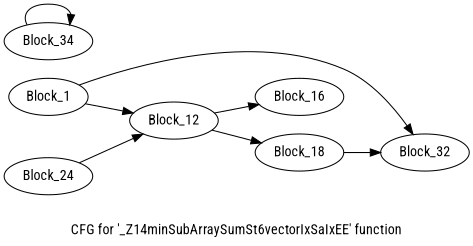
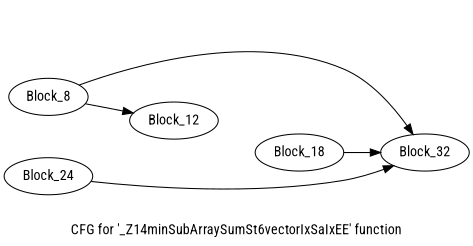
(48, 41) -> none
(48, 97) -> (48, 97)
(299, 97) -> none
(232, 135) -> none
(106, 151) -> (238, 189)
